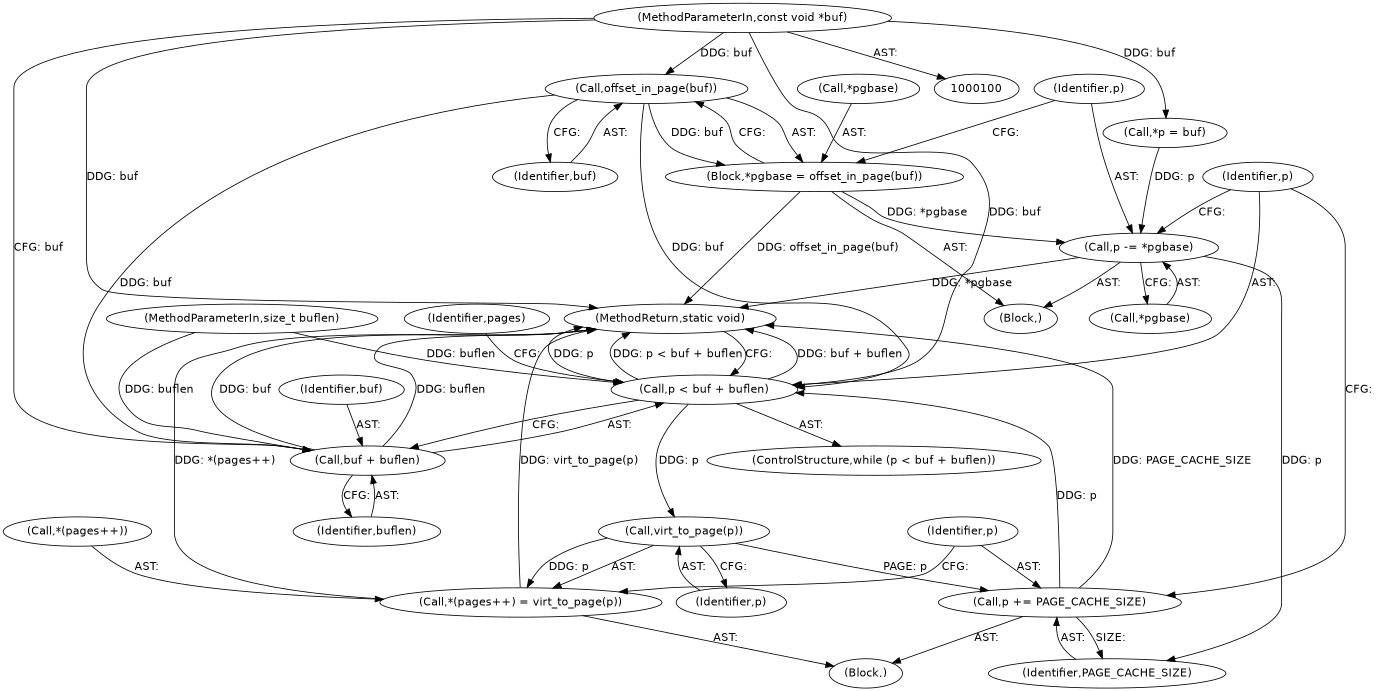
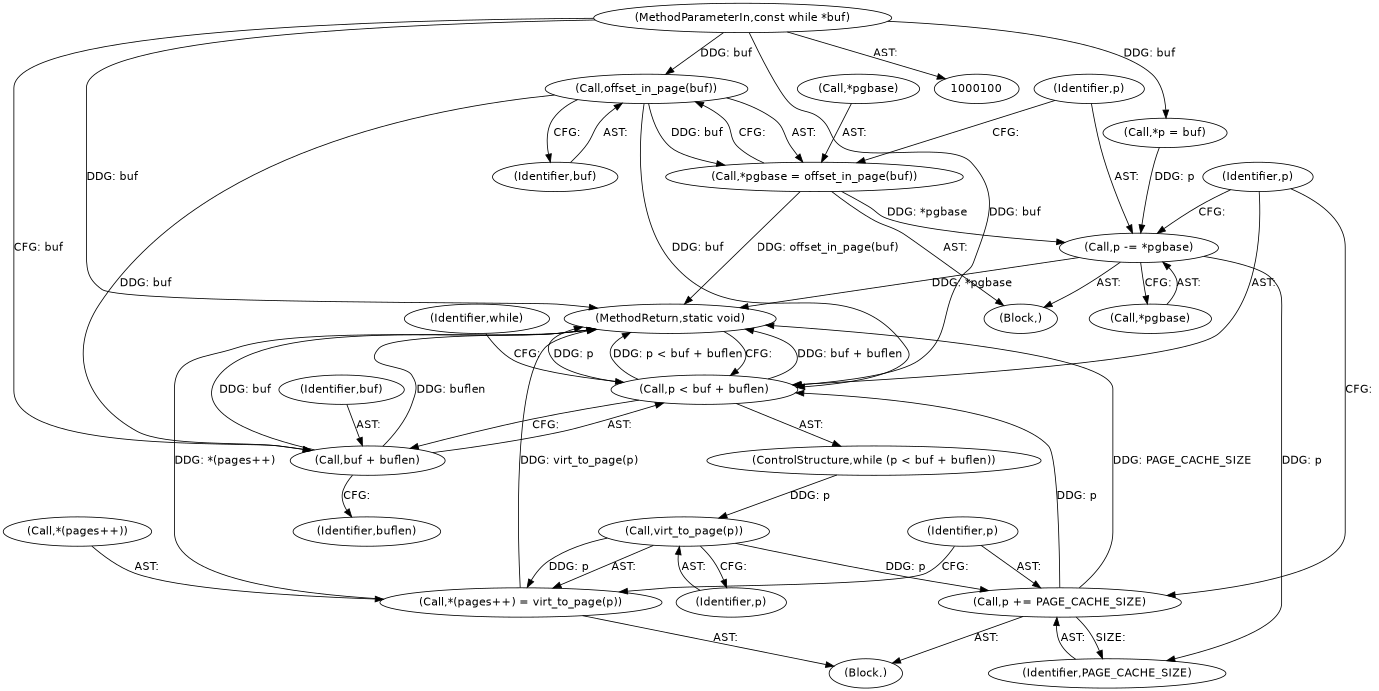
(743, 18) -> (743, 18)
(814, 177) -> (814, 177)
(242, 319) -> none
(477, 319) -> (477, 319)
(657, 453) -> (782, 495)
(374, 500) -> none
(906, 567) -> (906, 567)
